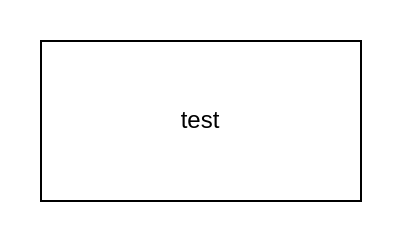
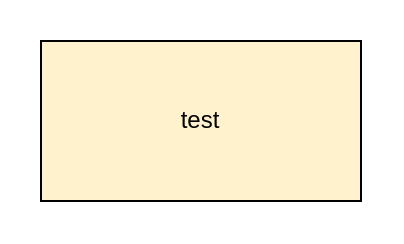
(201, 121) -> (201, 121)
